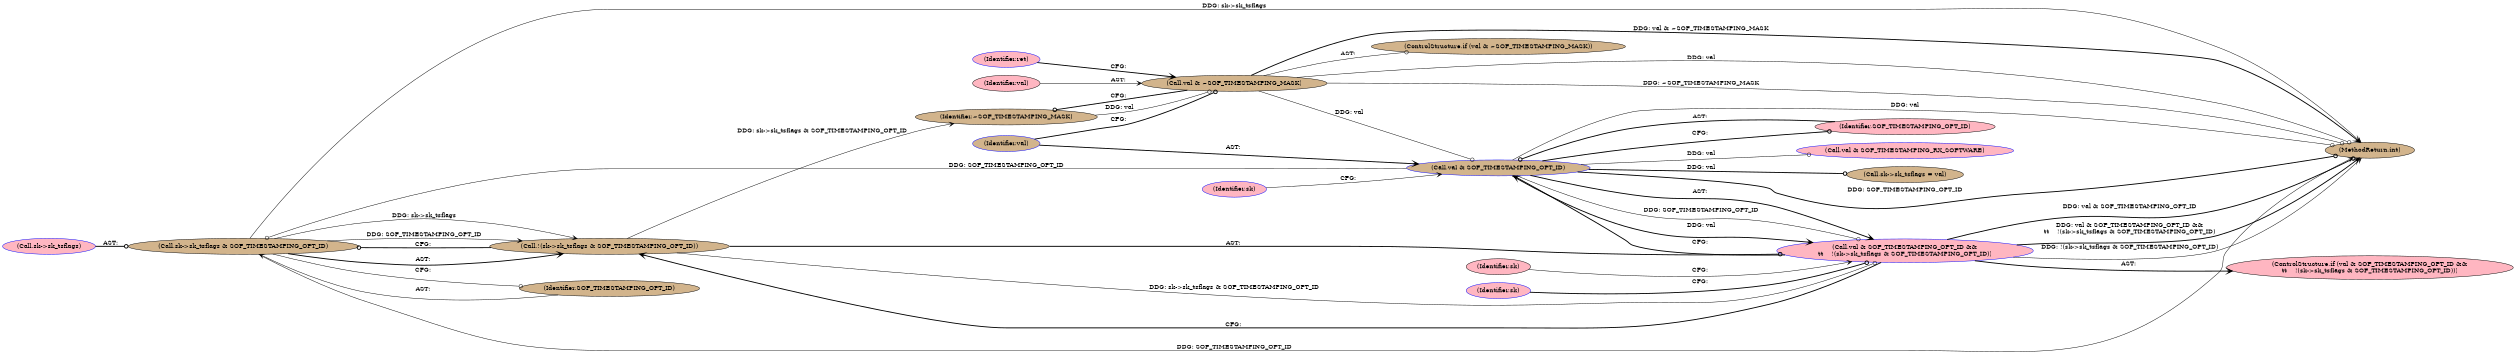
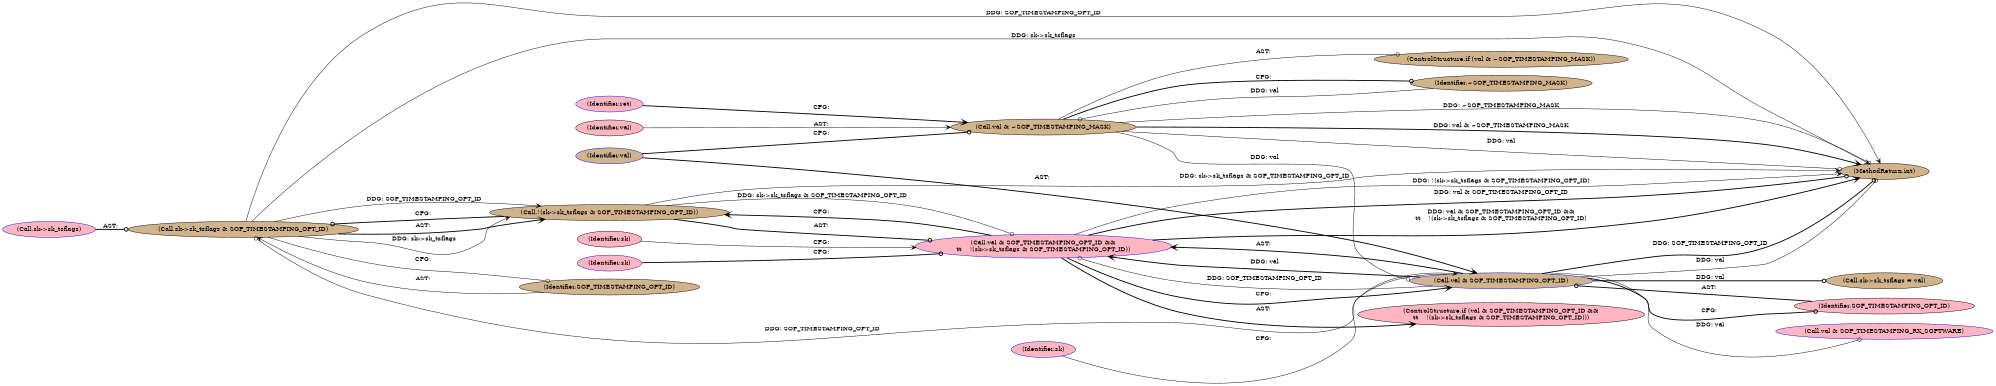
(786, 174) -> (1240, 185)
